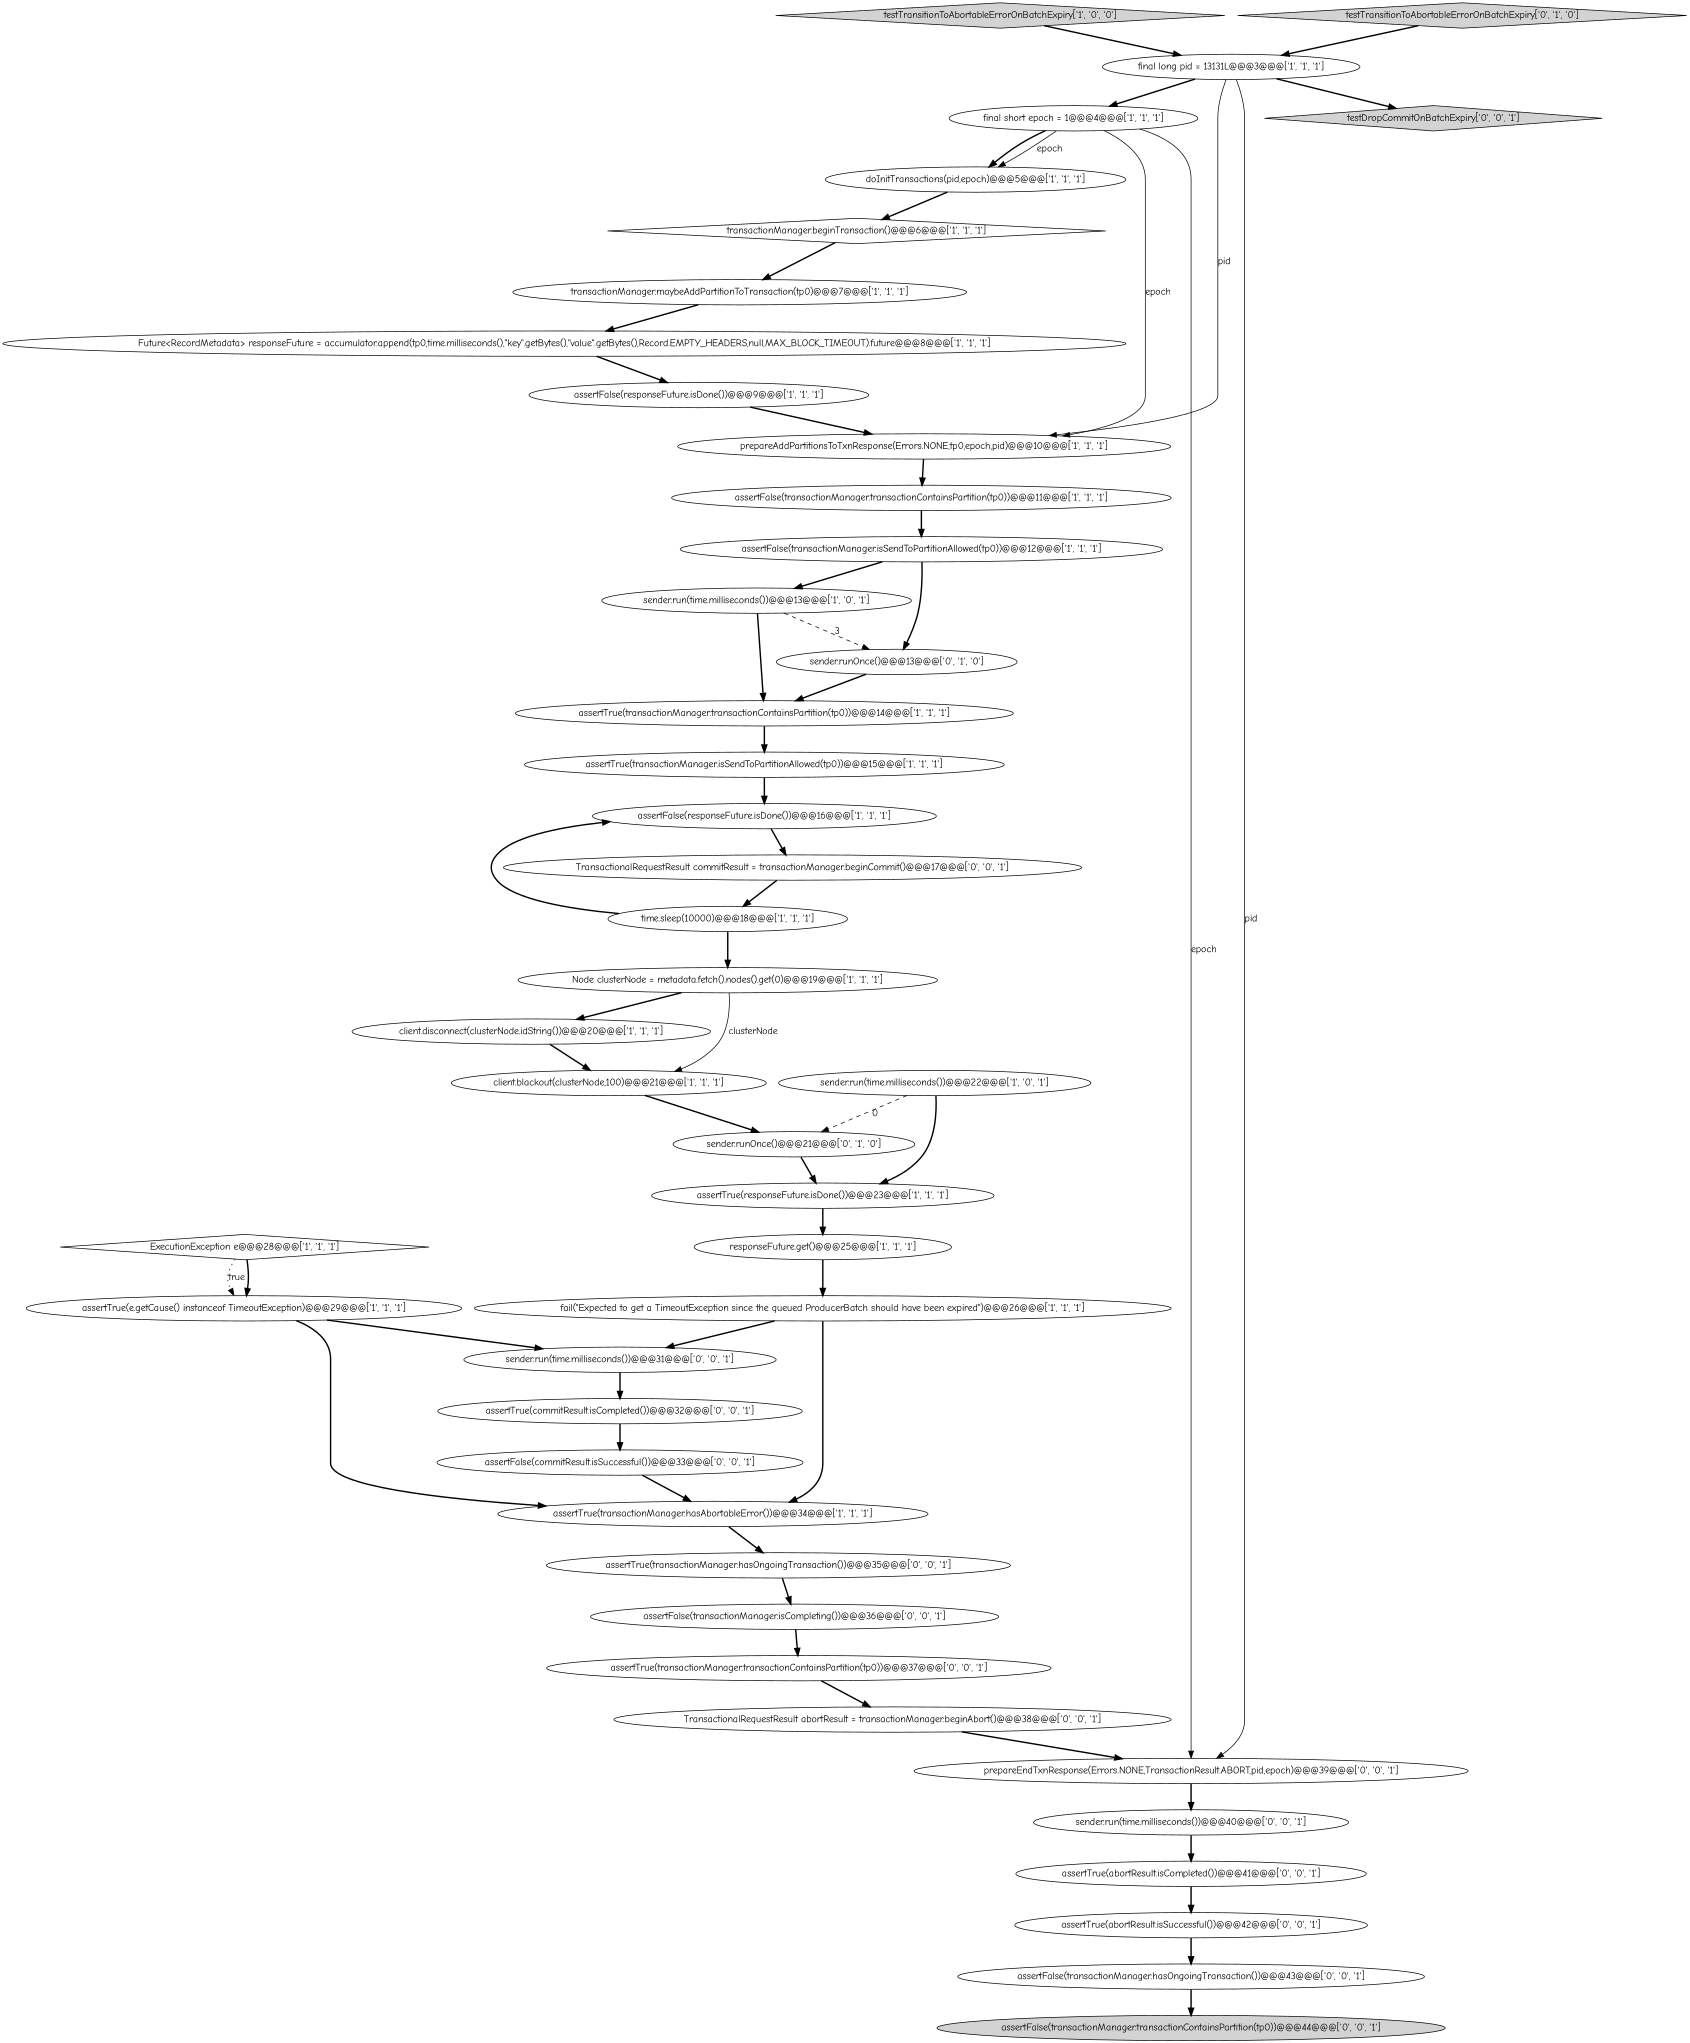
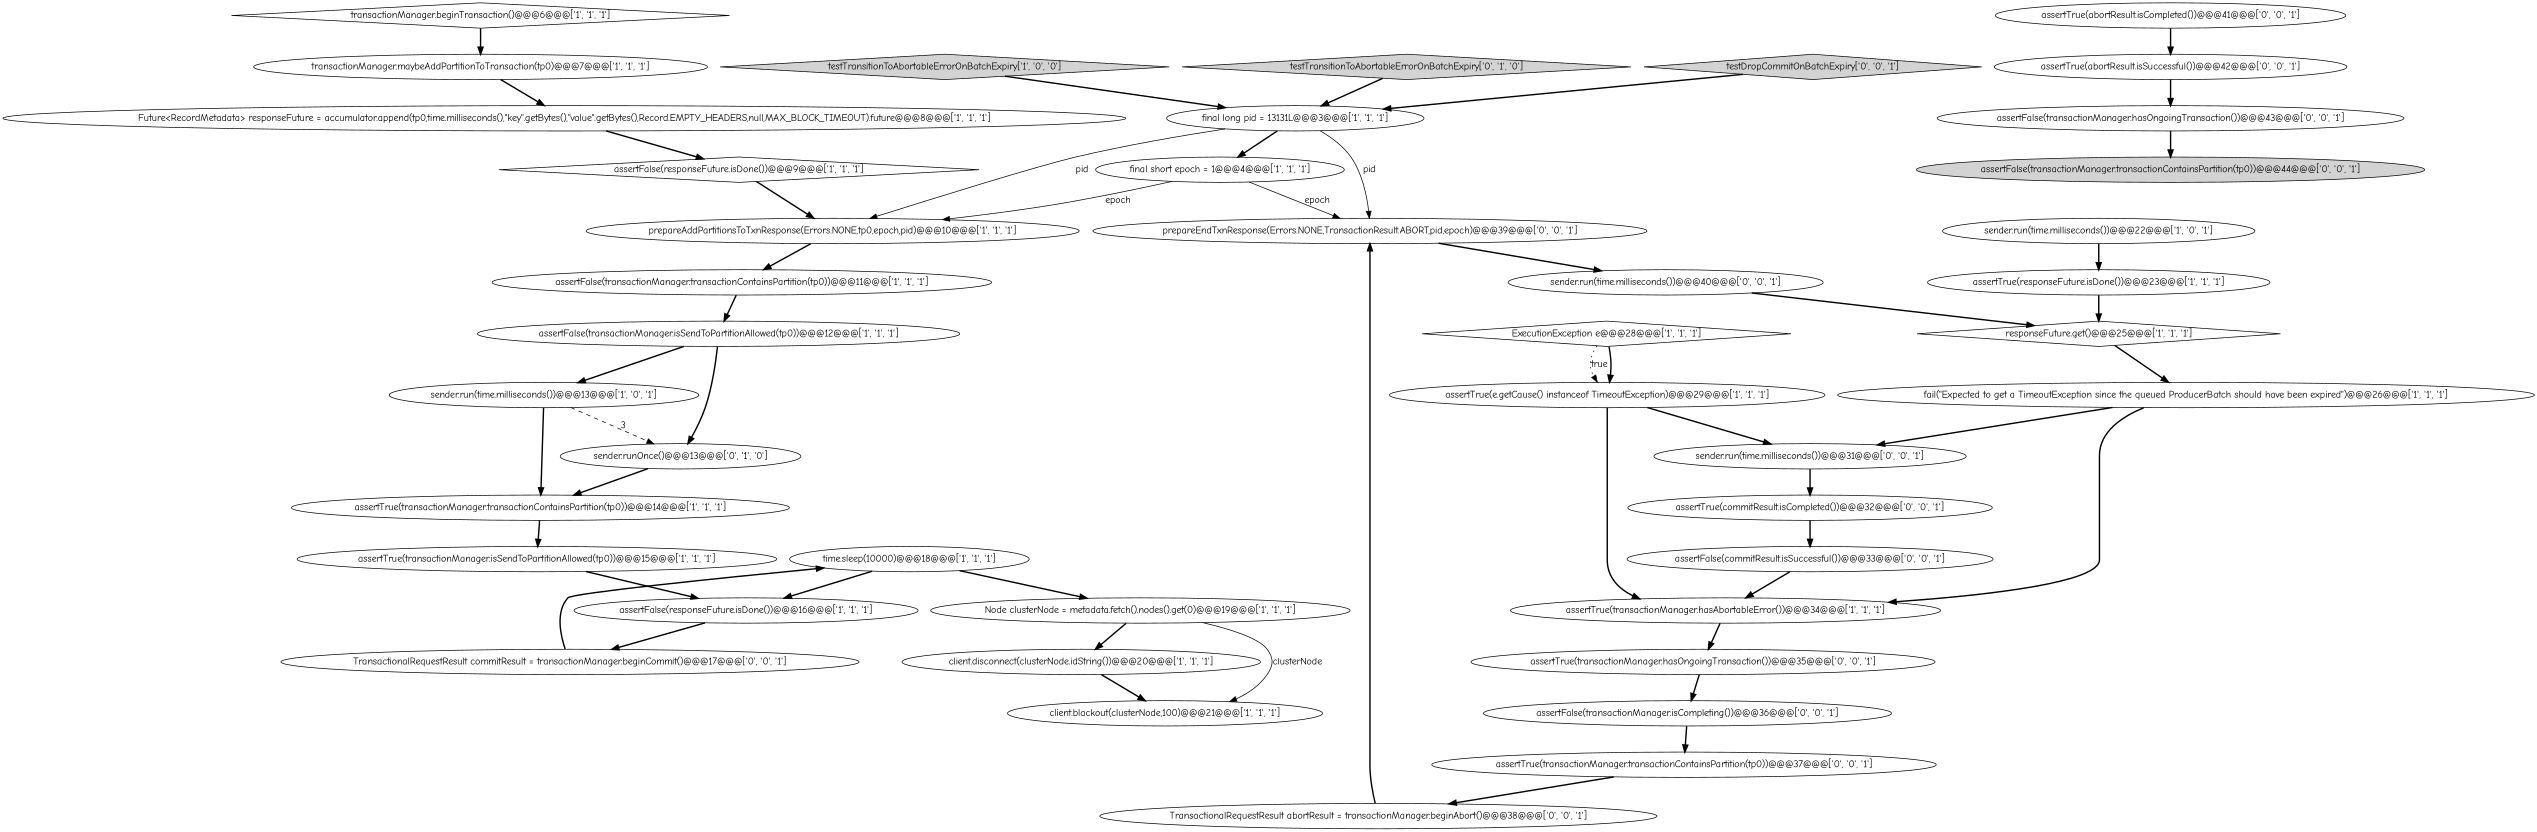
(1333, 93) -> (1567, 91)
(976, 180) -> none
(699, 395) -> (739, 170)
(794, 1144) -> none
(823, 1247) -> (2099, 334)
(1191, 1845) -> (1889, 309)
